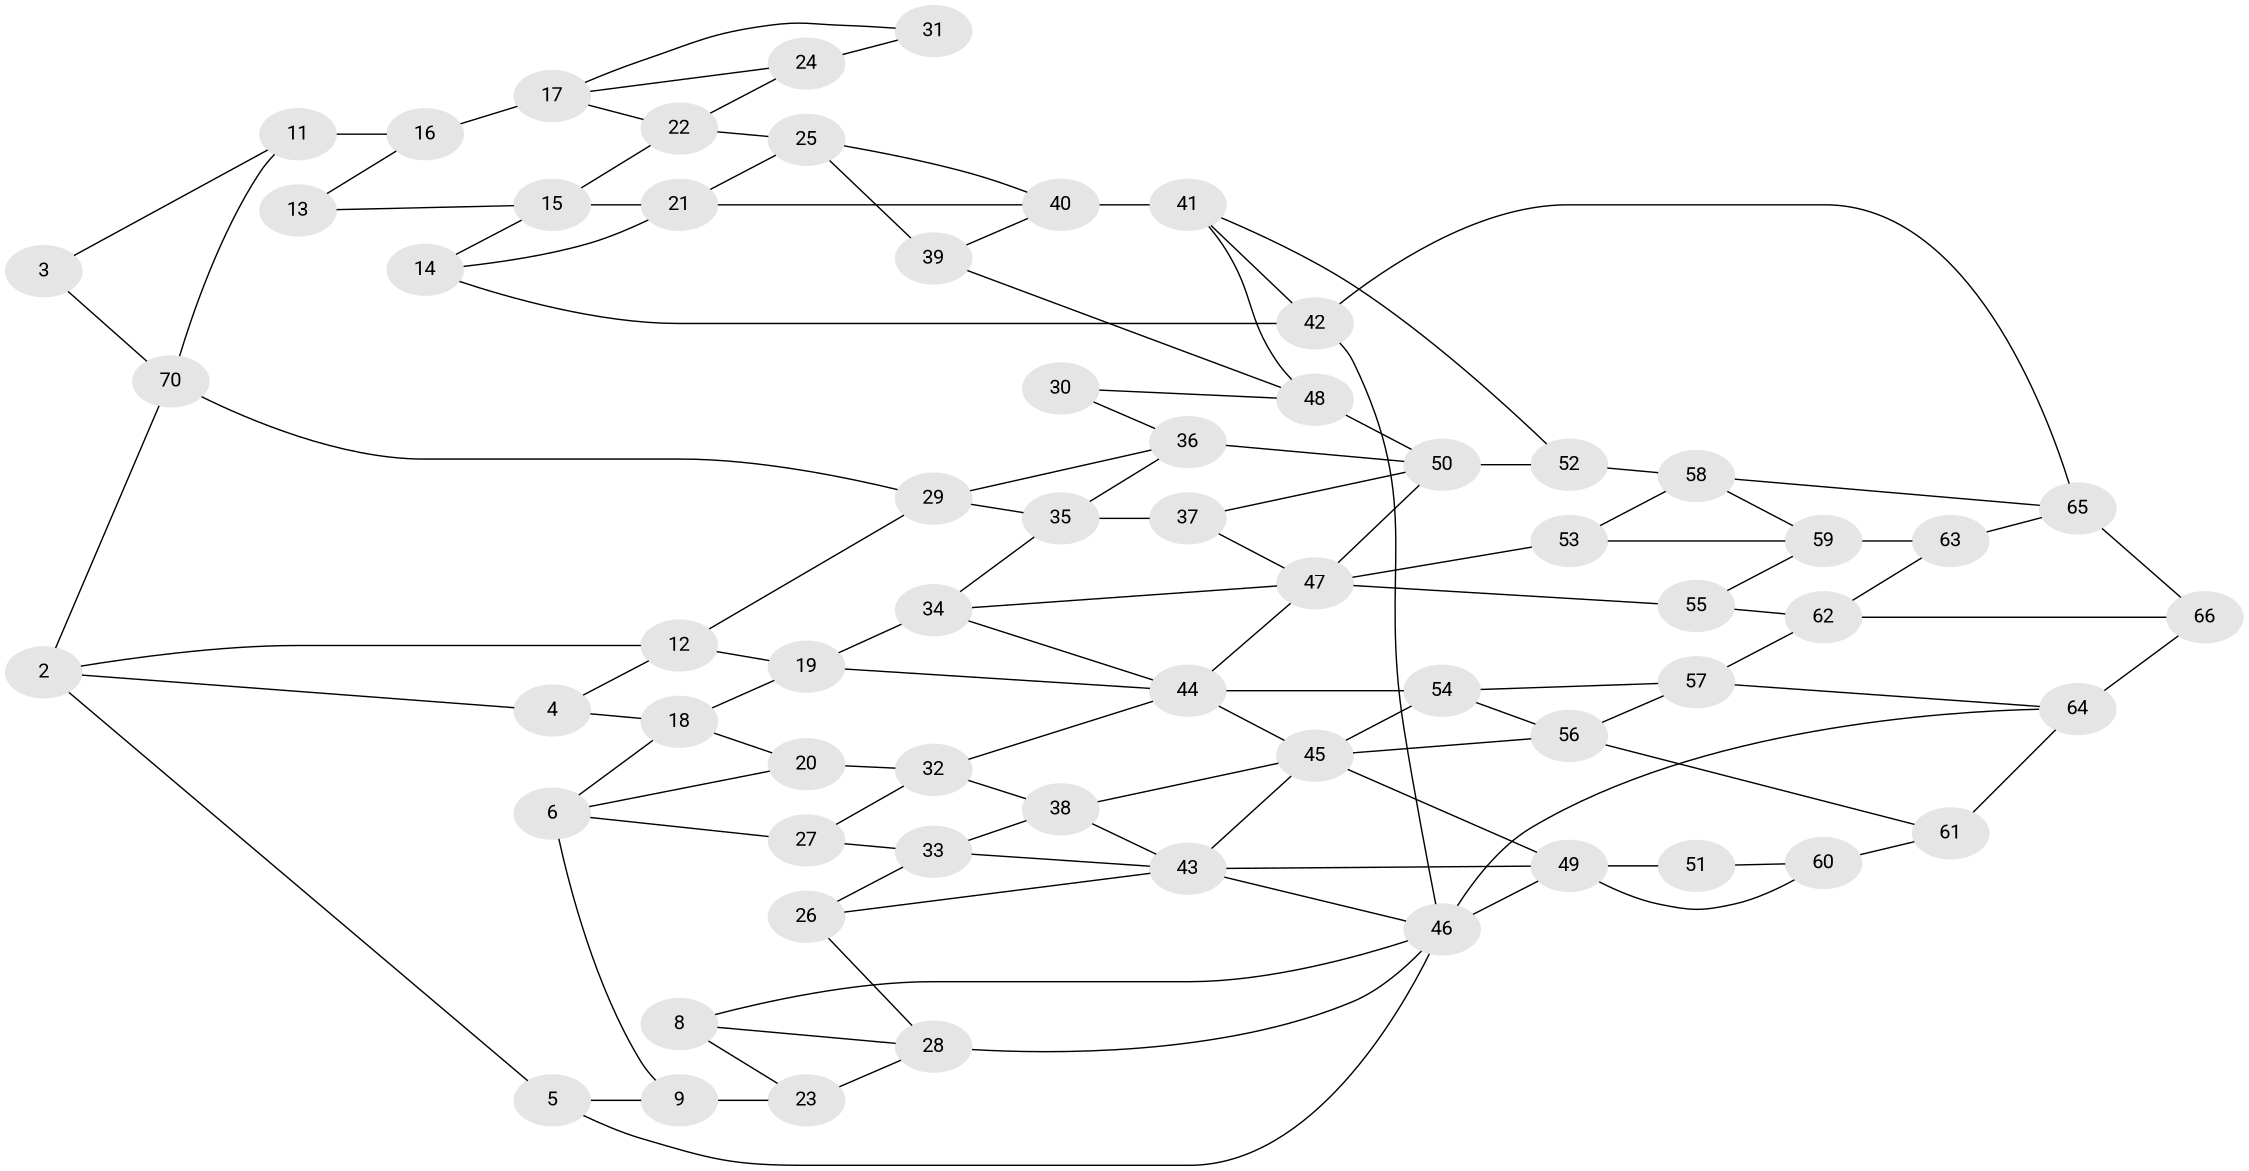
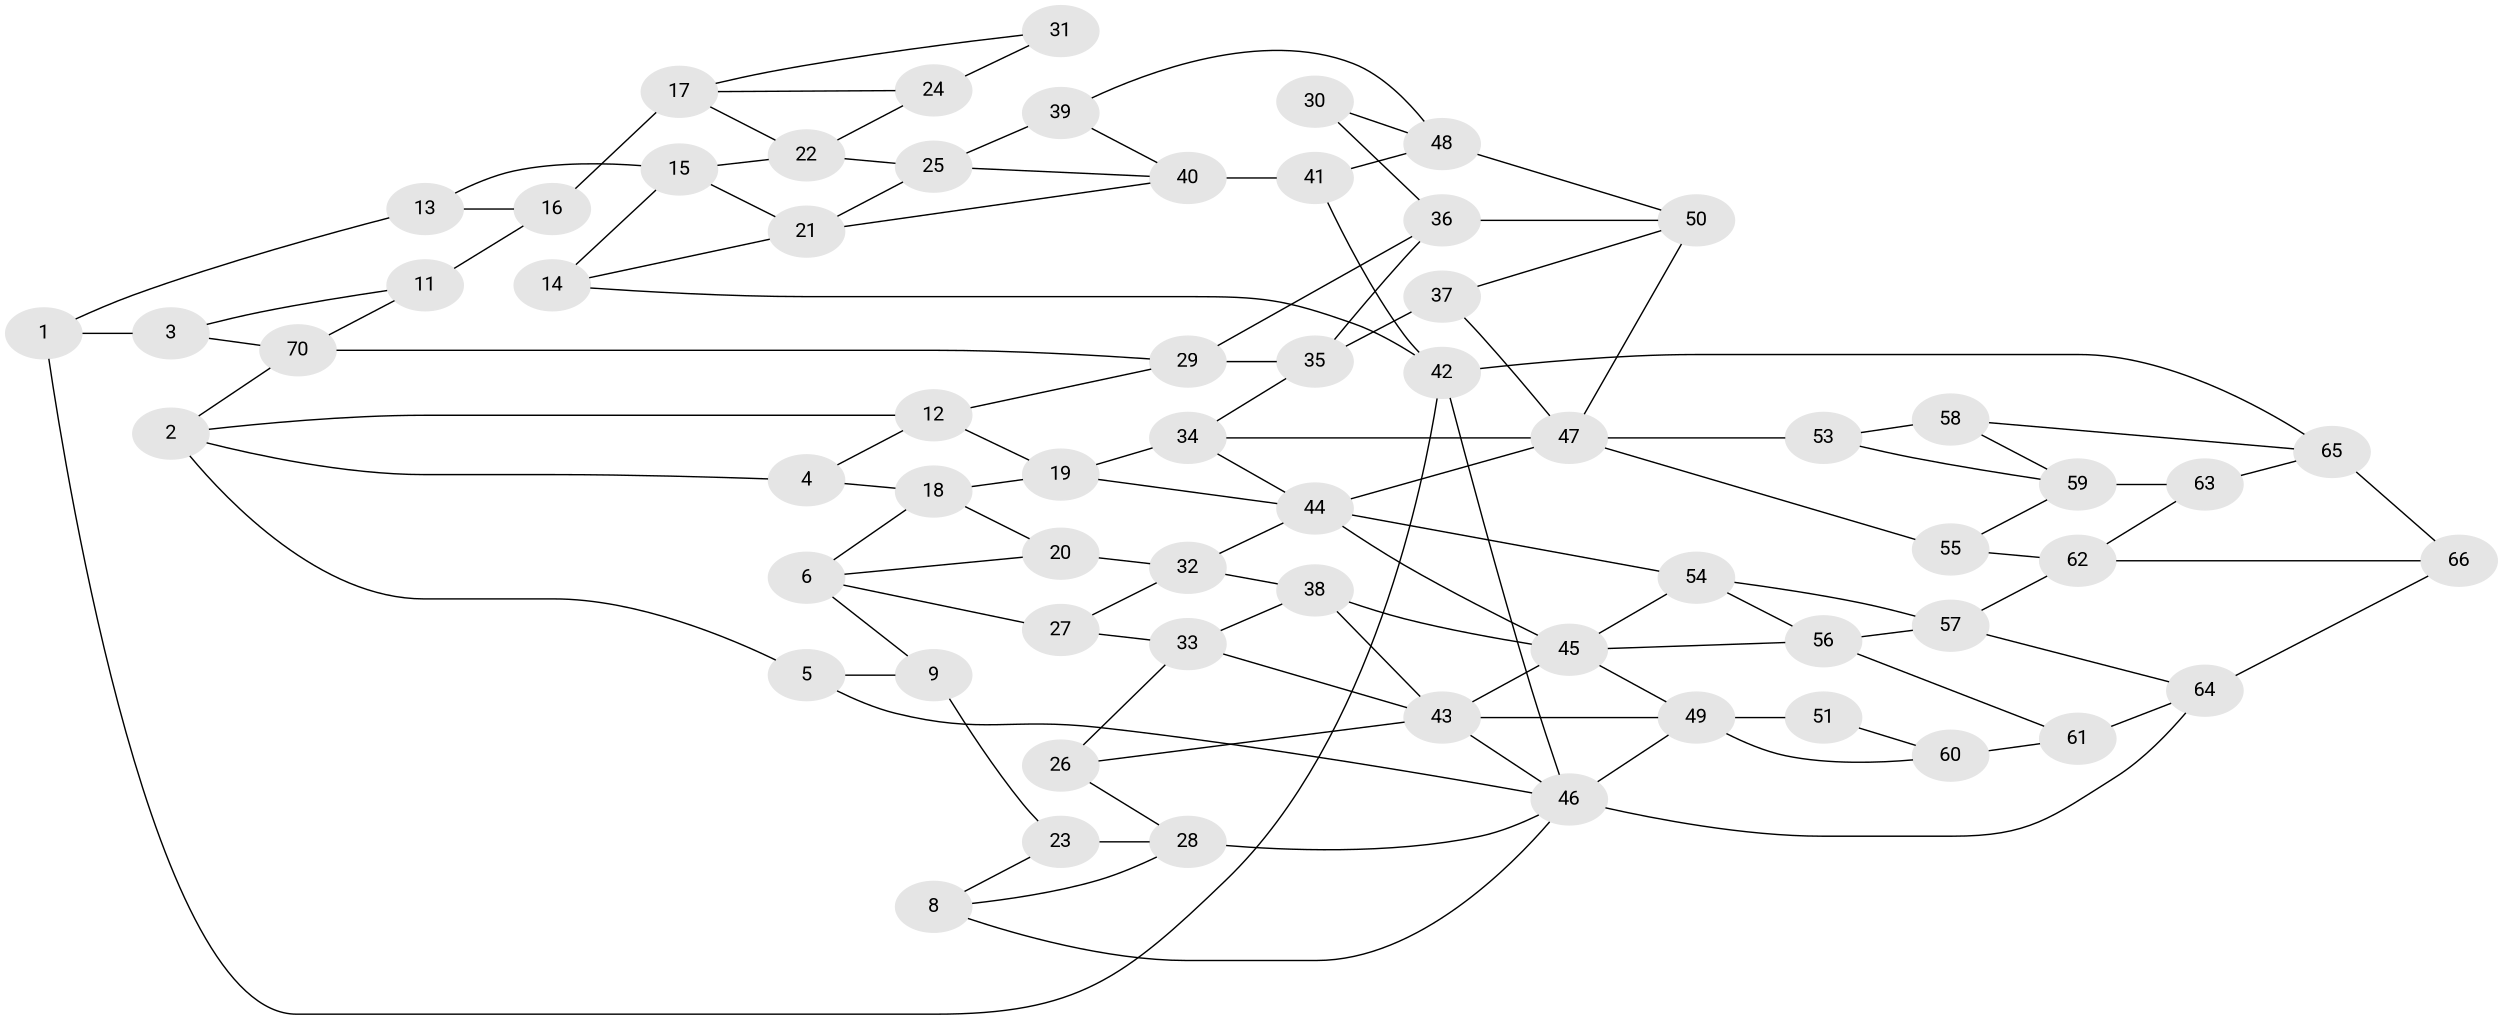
none -> (44, 333)
(1569, 465) -> none
